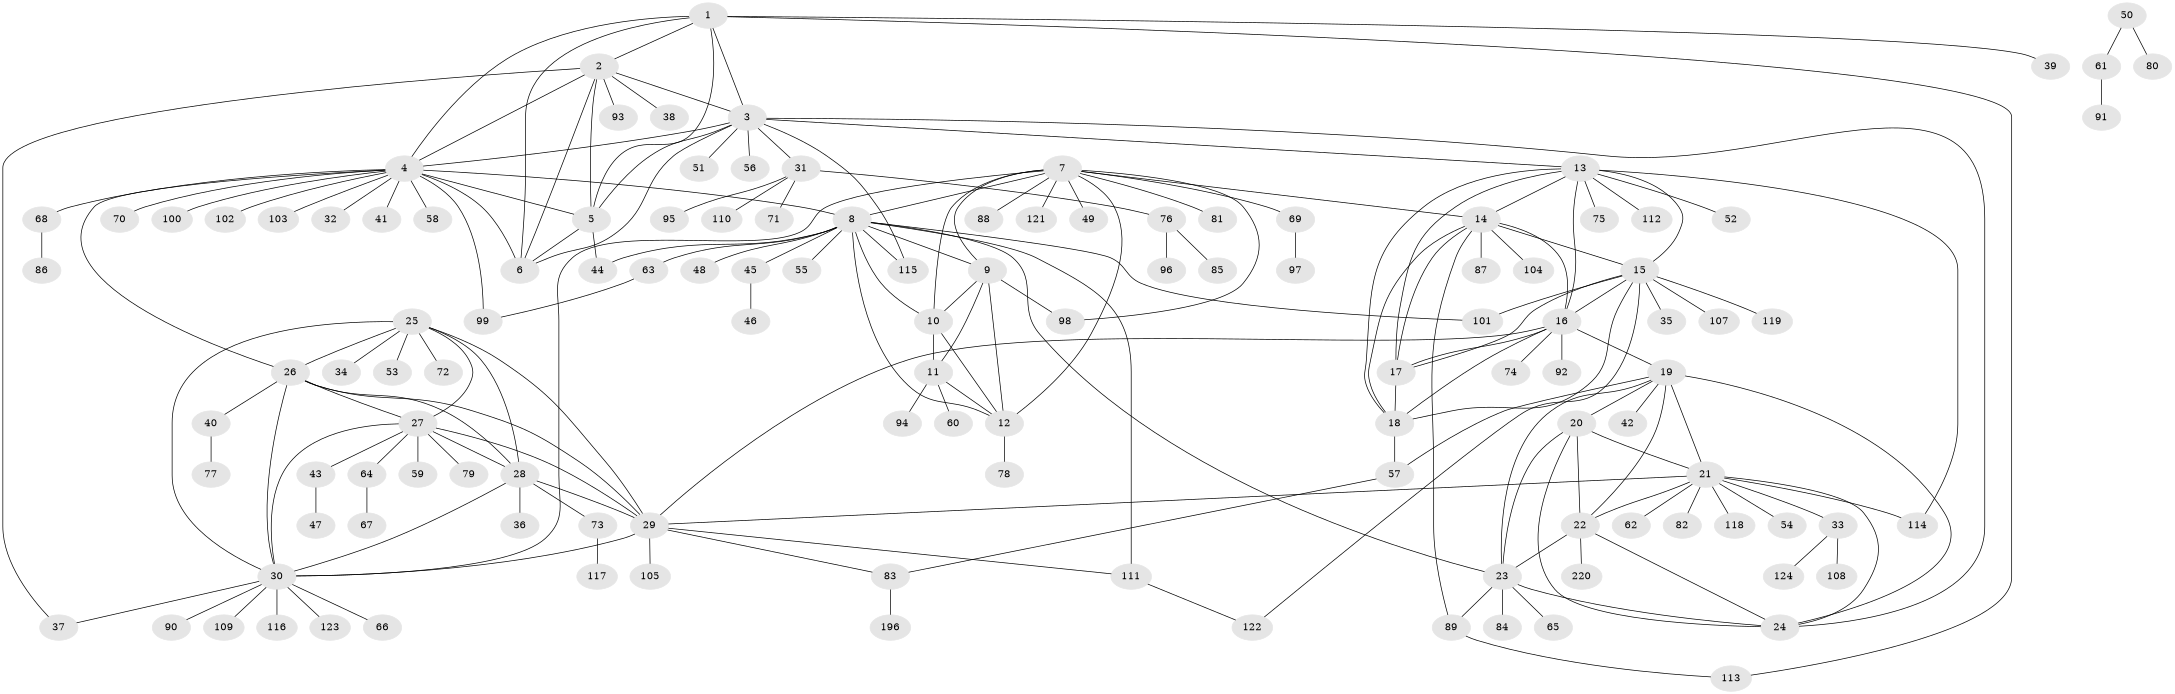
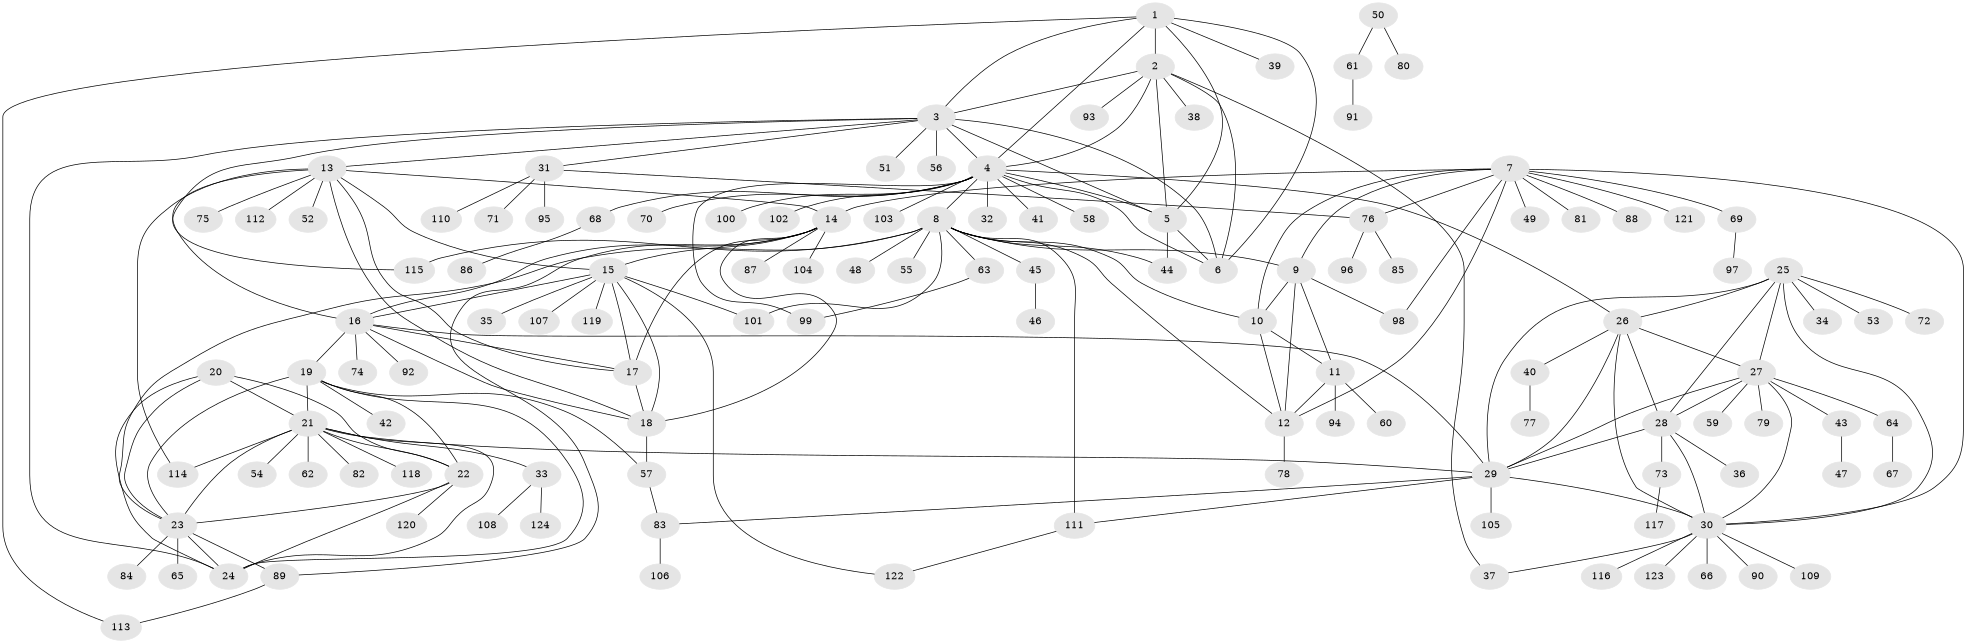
(957, 194) -> (1439, 194)
(1622, 398) -> none
none -> (231, 462)
(1582, 577) -> (407, 526)
(890, 628) -> (660, 577)
